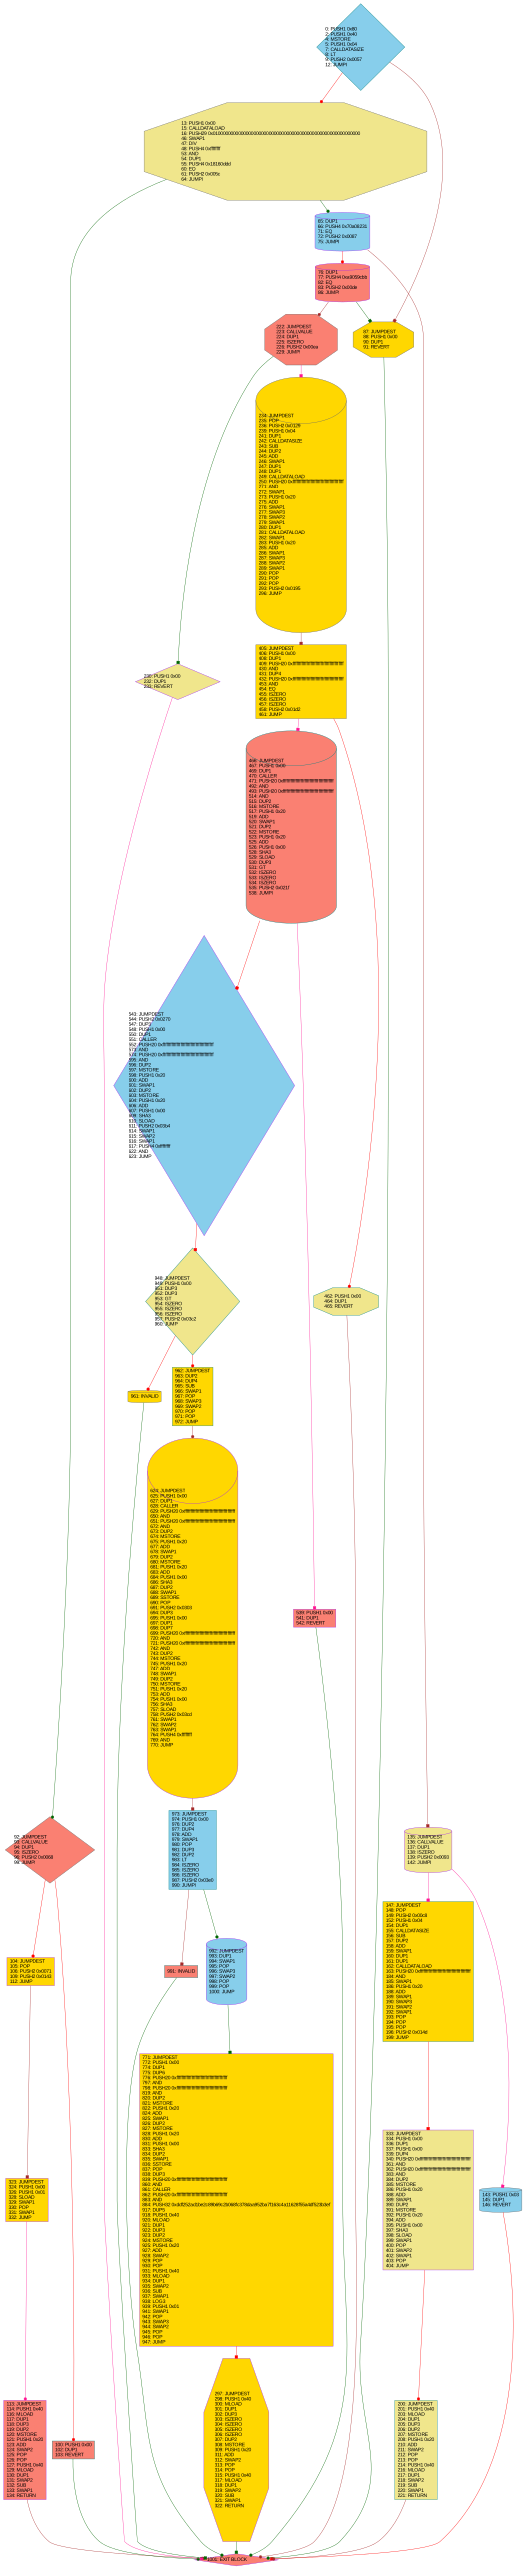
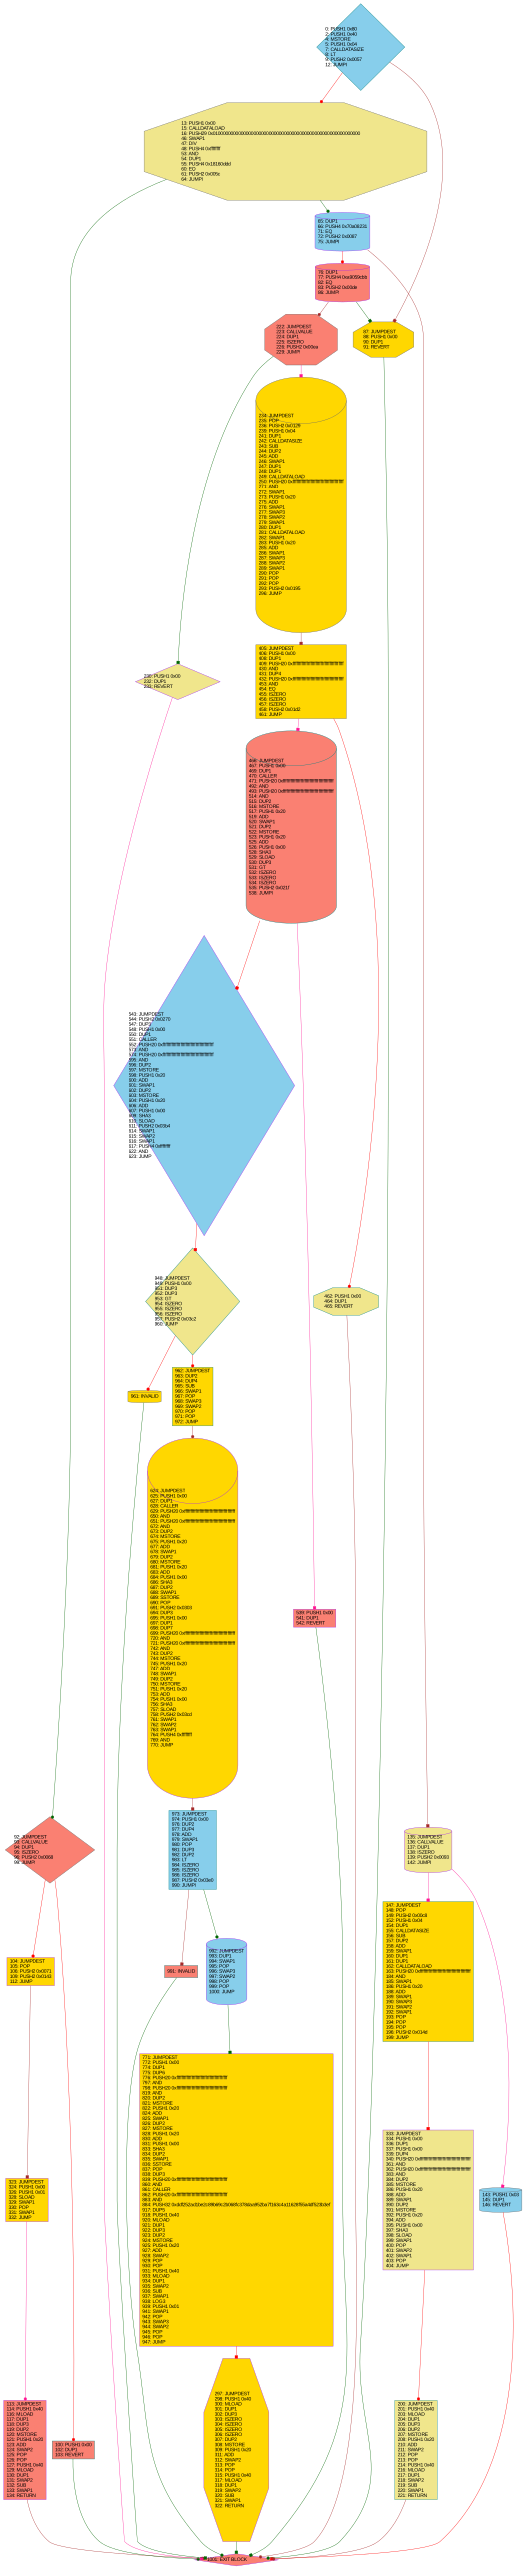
(343, 2105) -> (343, 2105)
